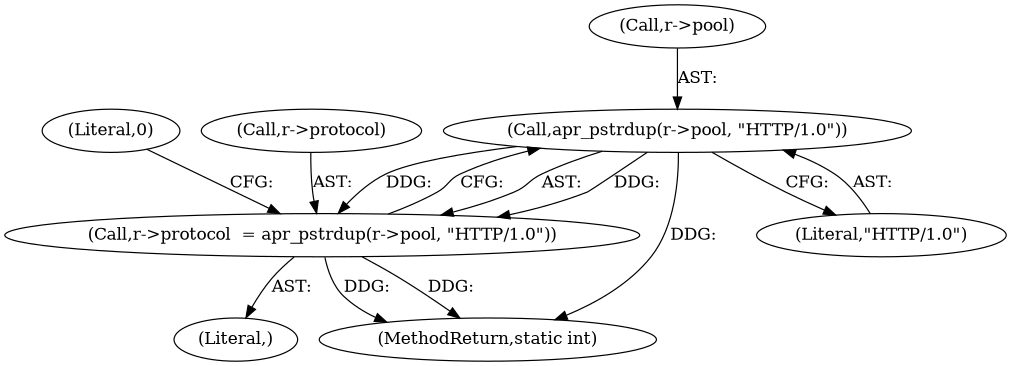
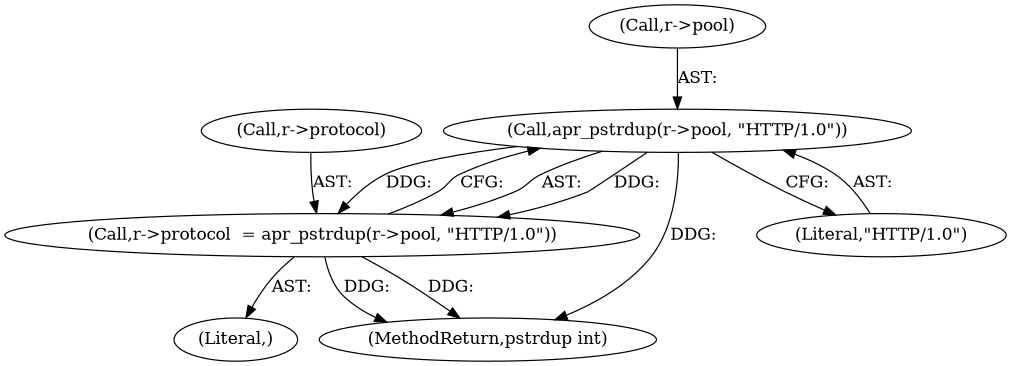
(111, 131) -> none
(488, 340) -> (488, 340)
